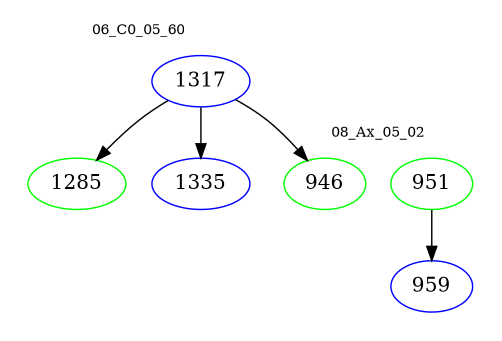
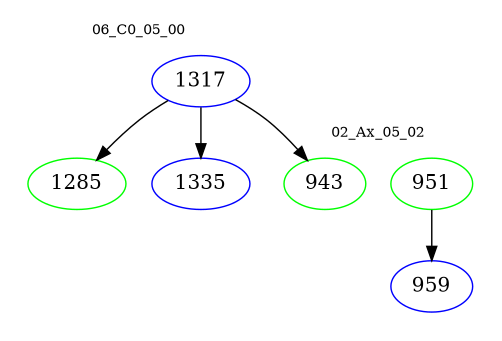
(139, 31) -> (139, 31)
(378, 133) -> (378, 133)
(325, 184) -> (325, 184)
